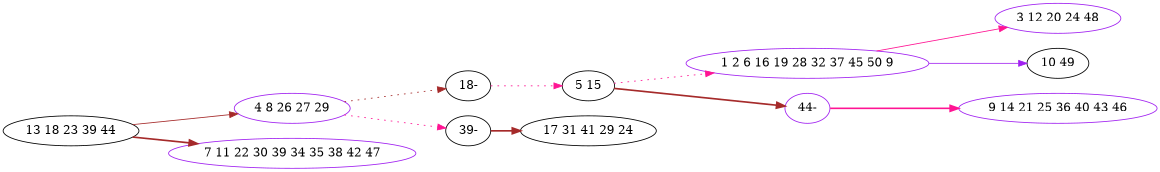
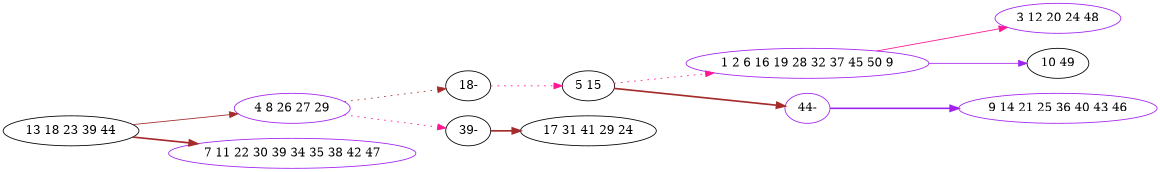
(890, 108) -> (890, 108)
